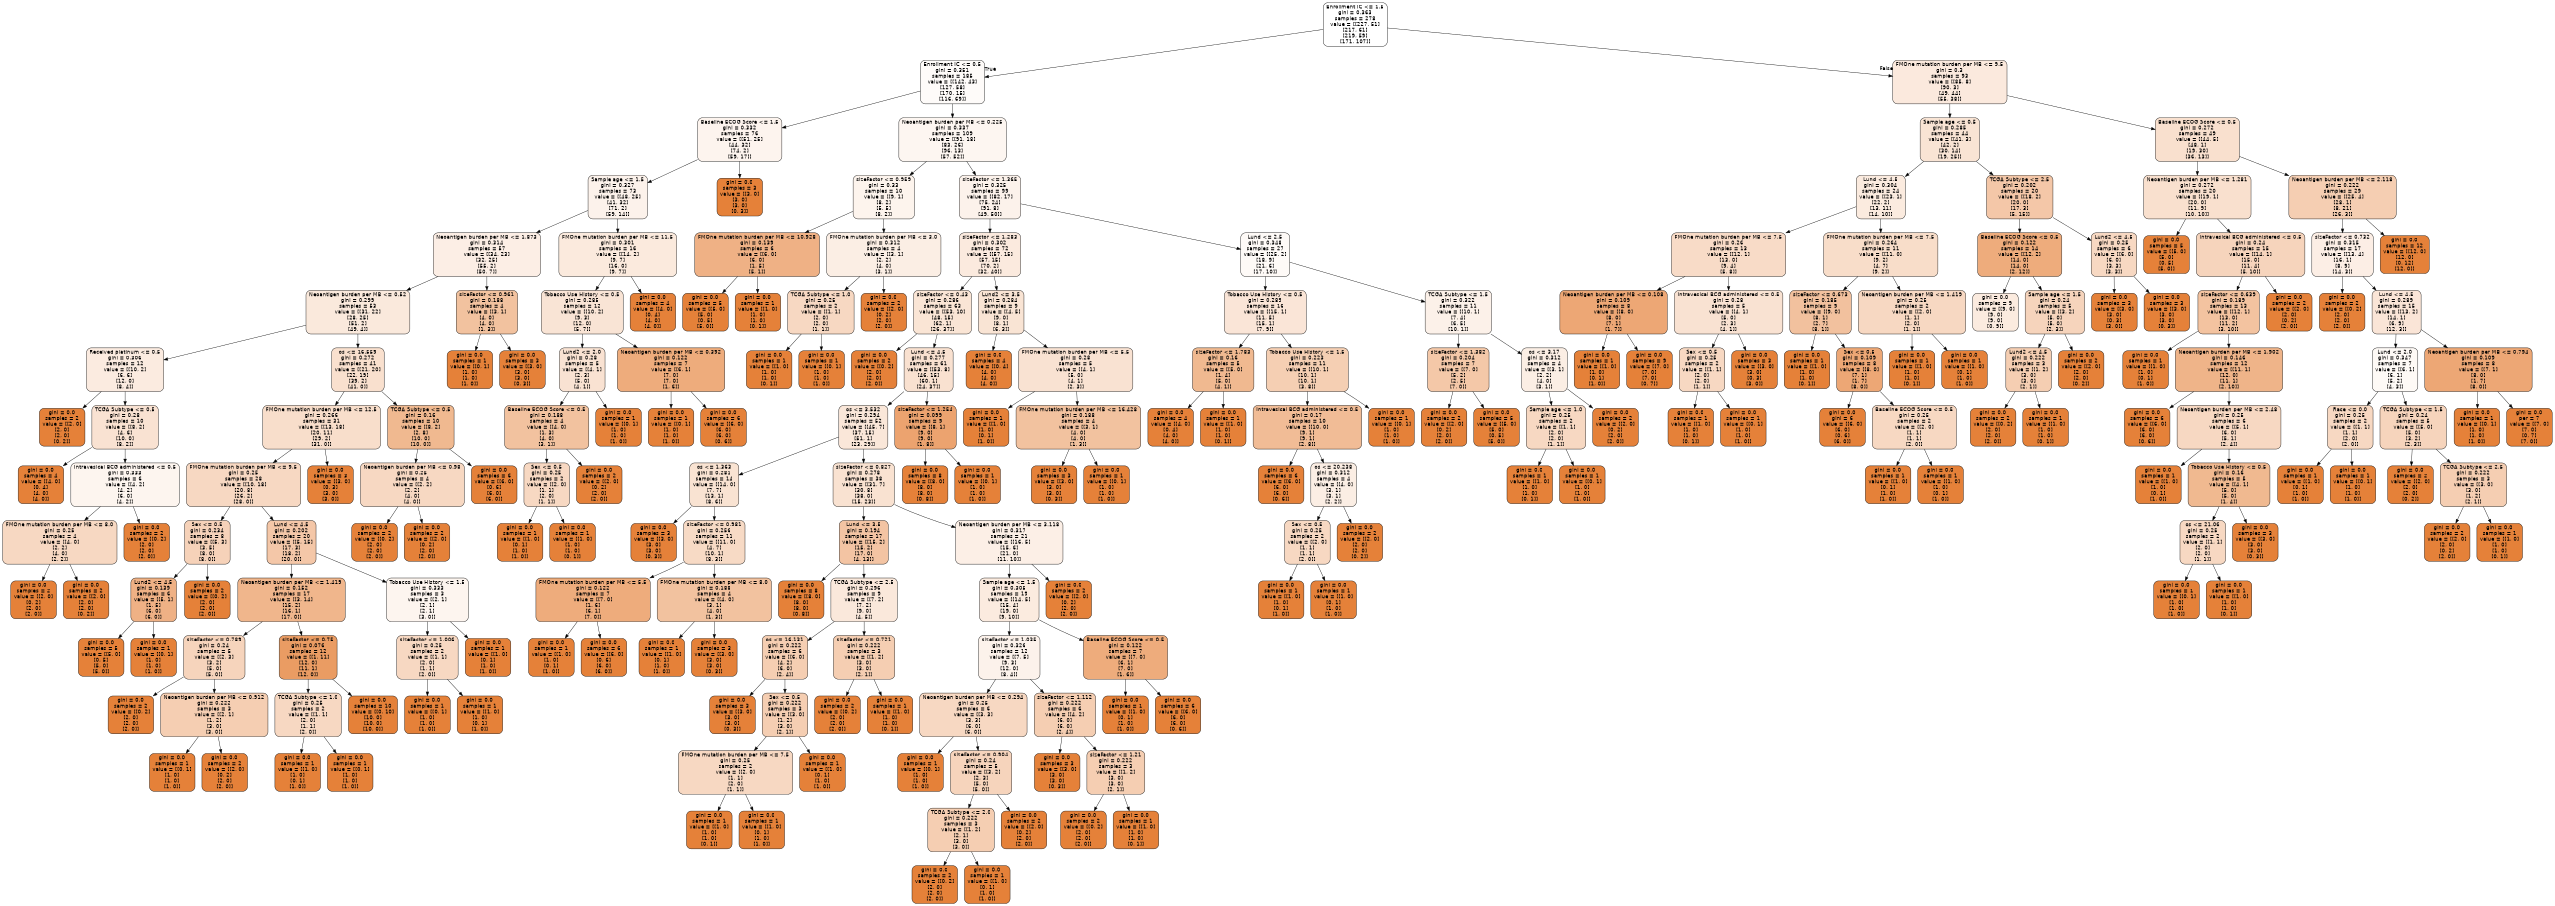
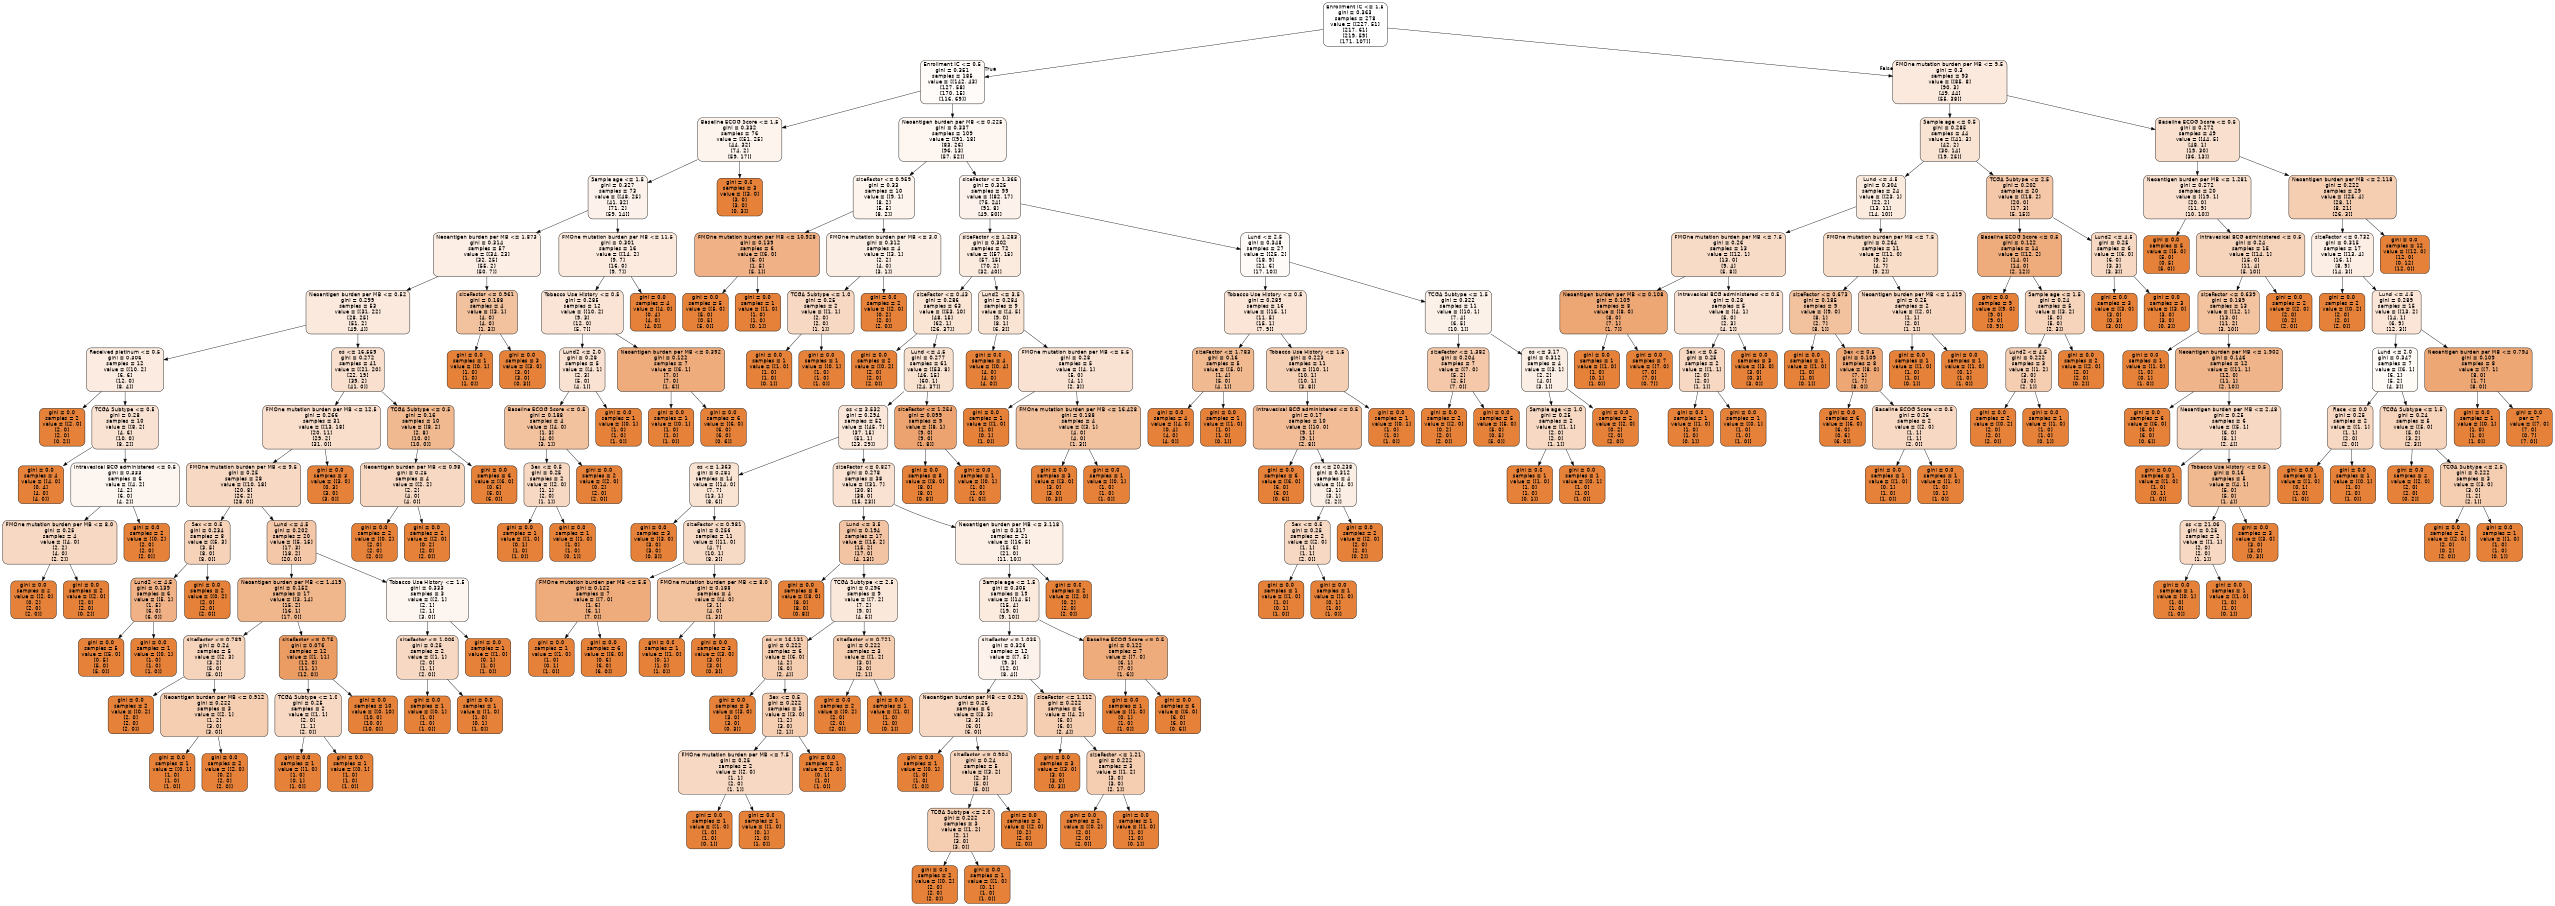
(1995, 312) -> (1995, 312)
(1649, 370) -> (1649, 370)
(1843, 427) -> (1843, 427)
